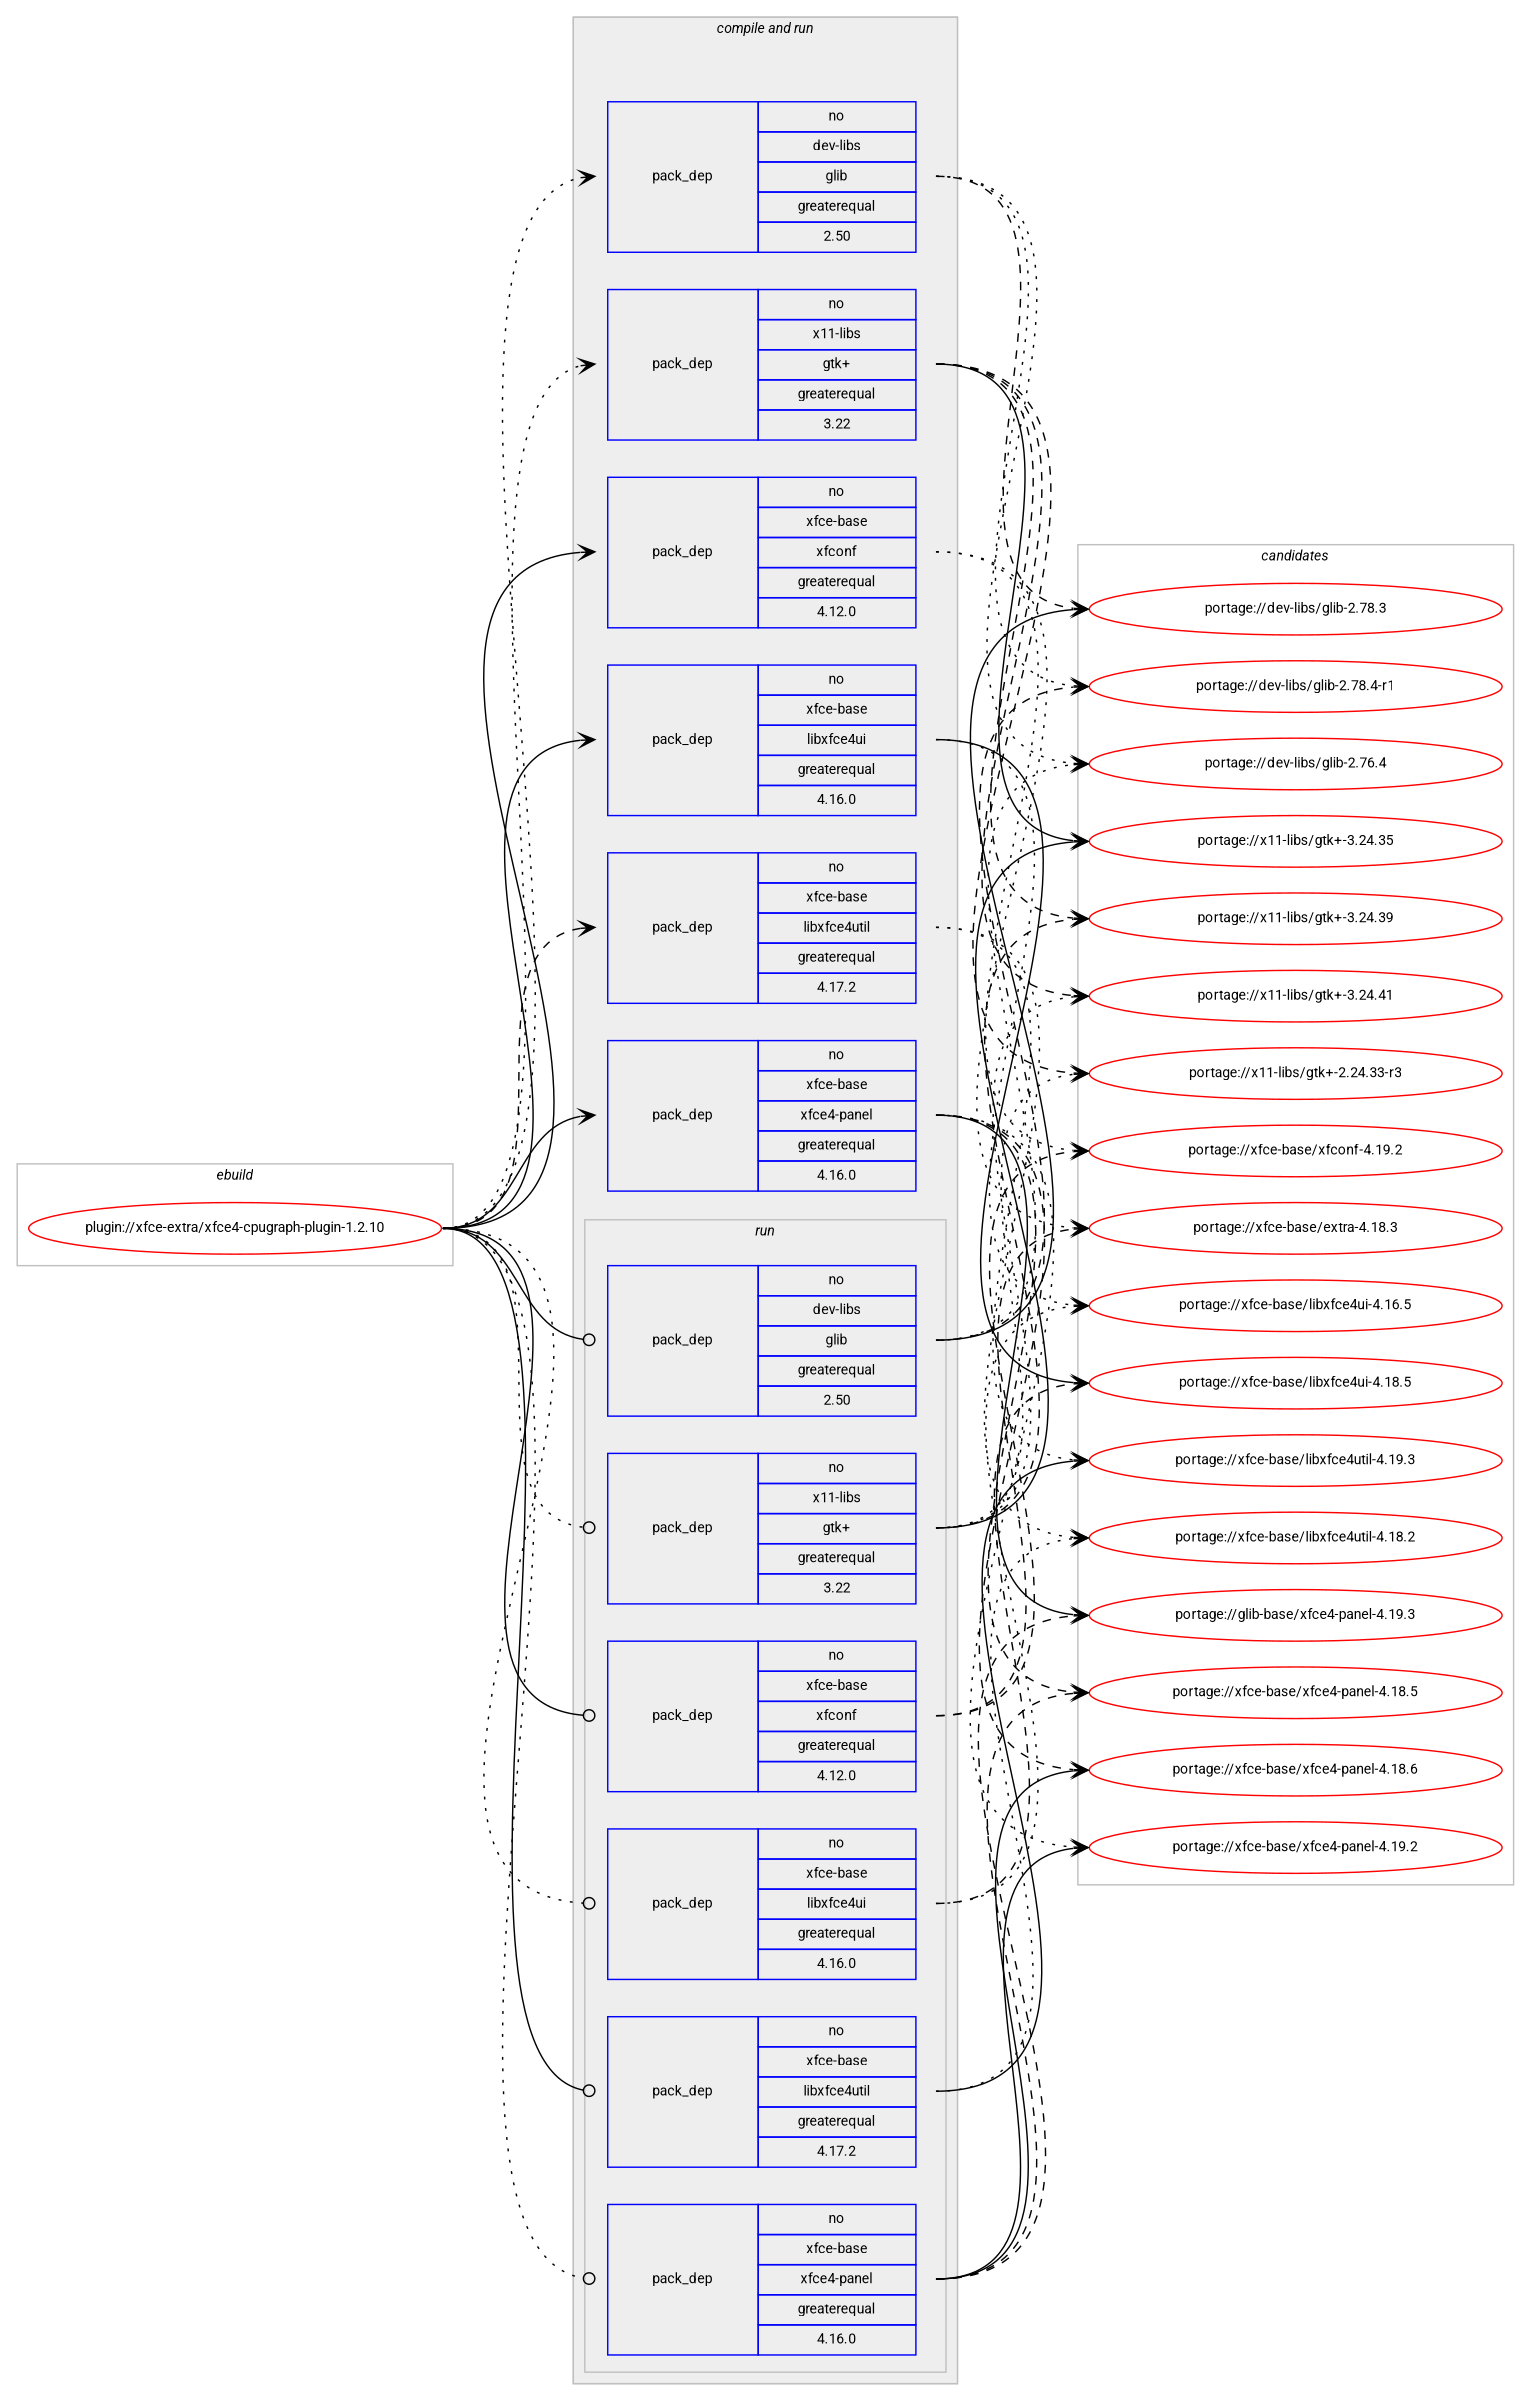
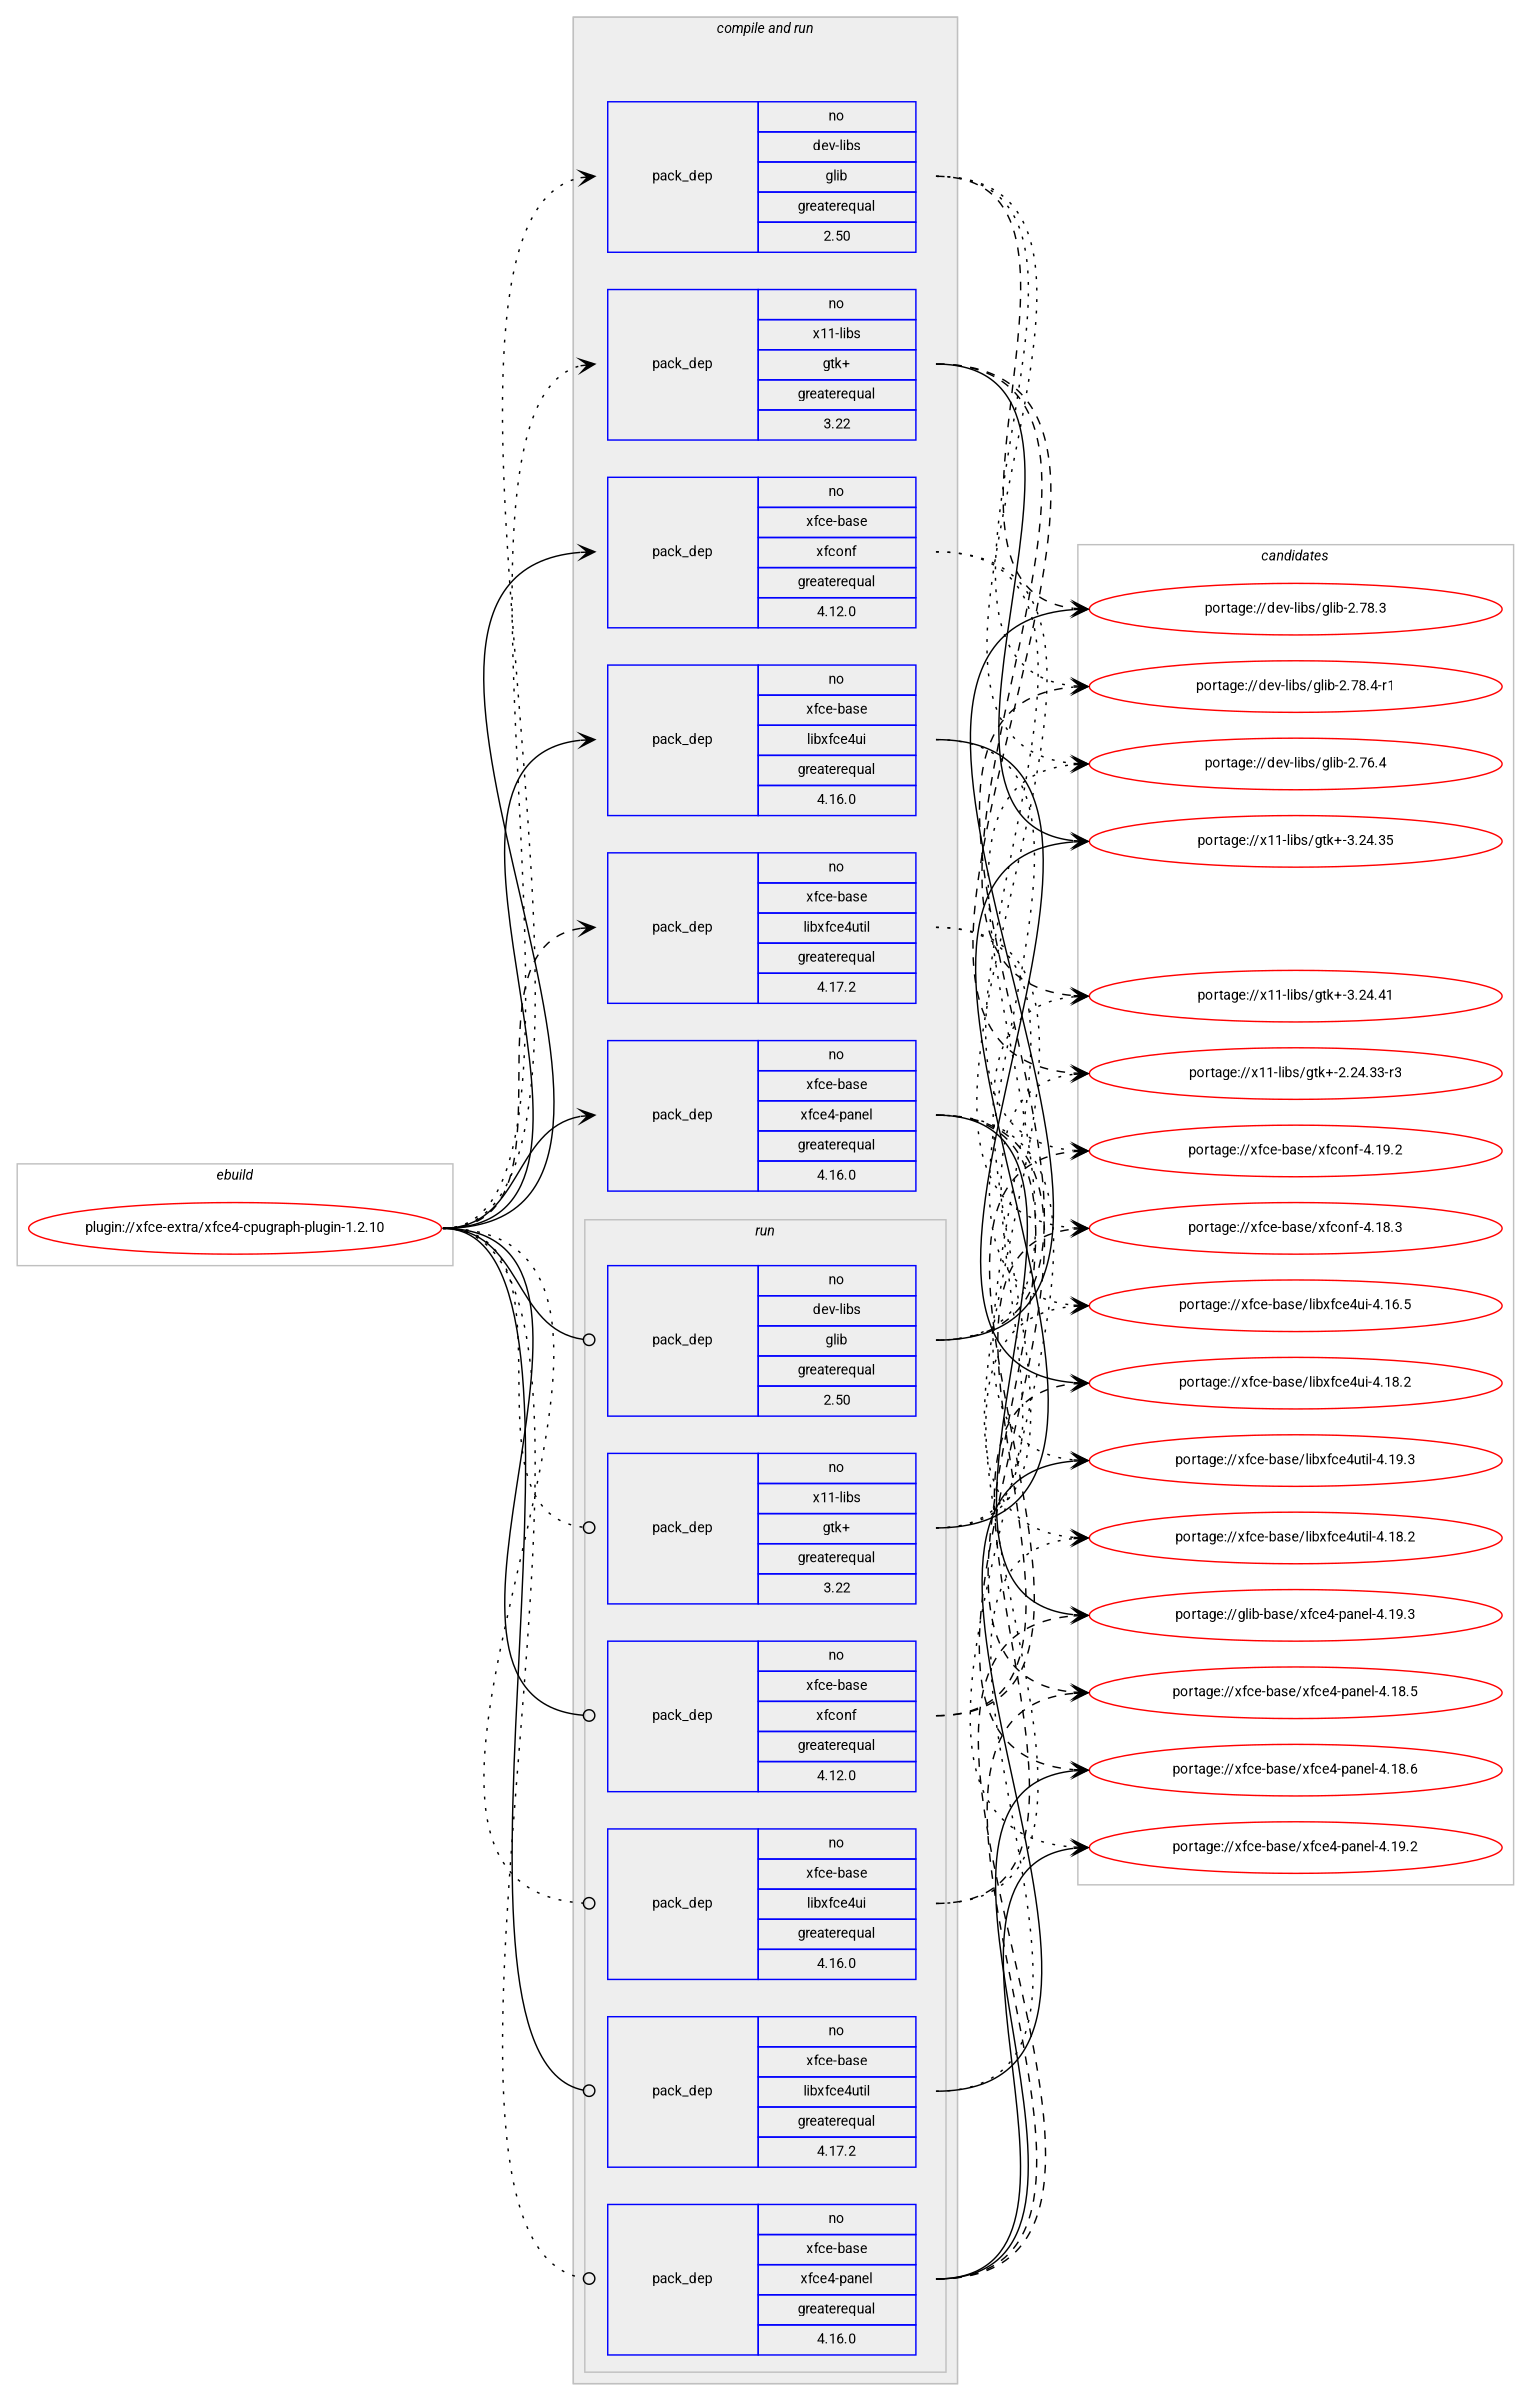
(1296, 919) -> none
(1296, 1228) -> (1296, 1228)
(1296, 1383) -> (1296, 1383)
